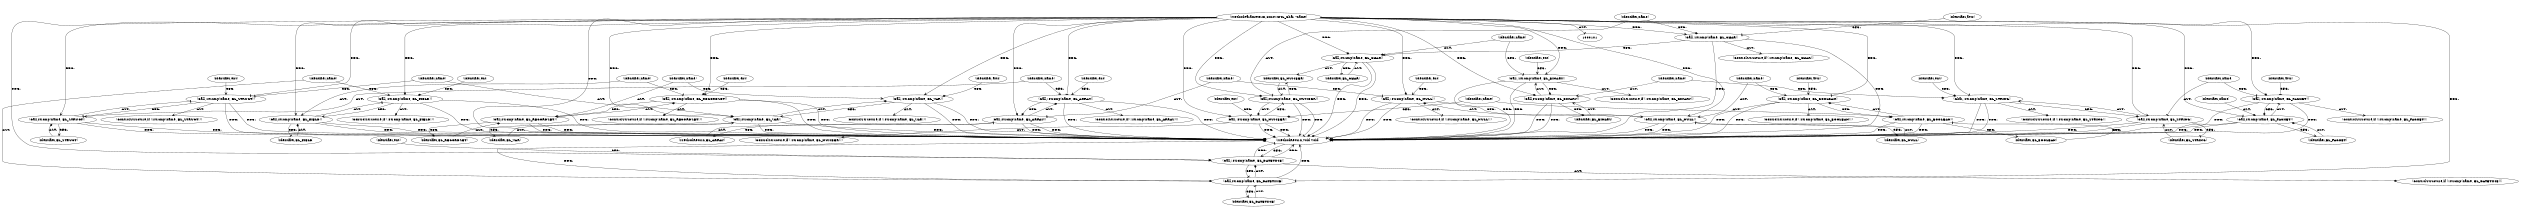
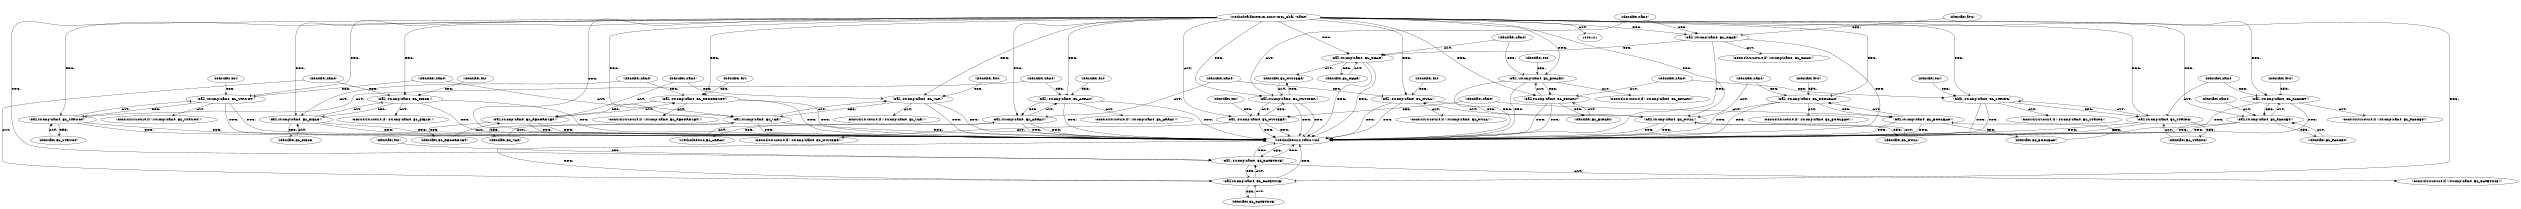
(1189, 68) -> (1189, 68)
(1289, 89) -> (1289, 89)
(1298, 140) -> (1298, 140)
